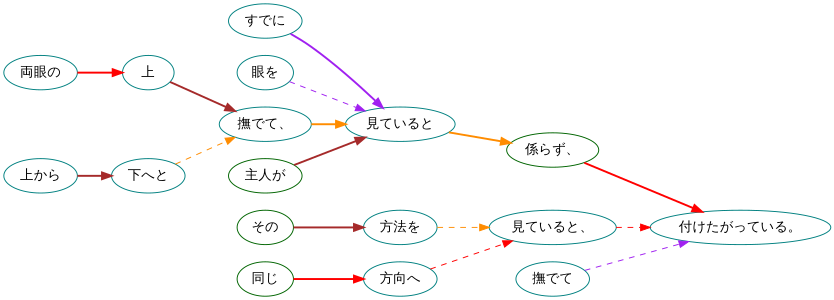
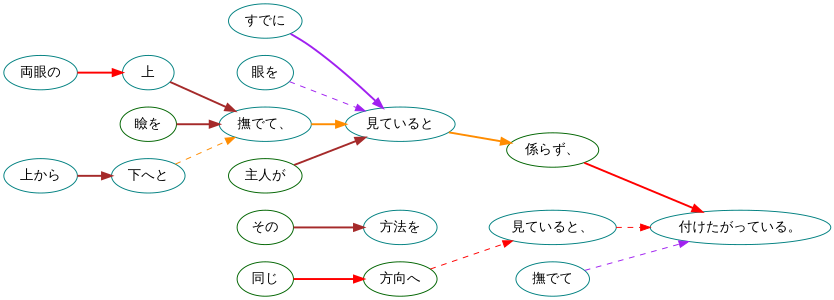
none -> (148, 124)
(458, 227) -> none
(400, 279) -> (400, 279)
